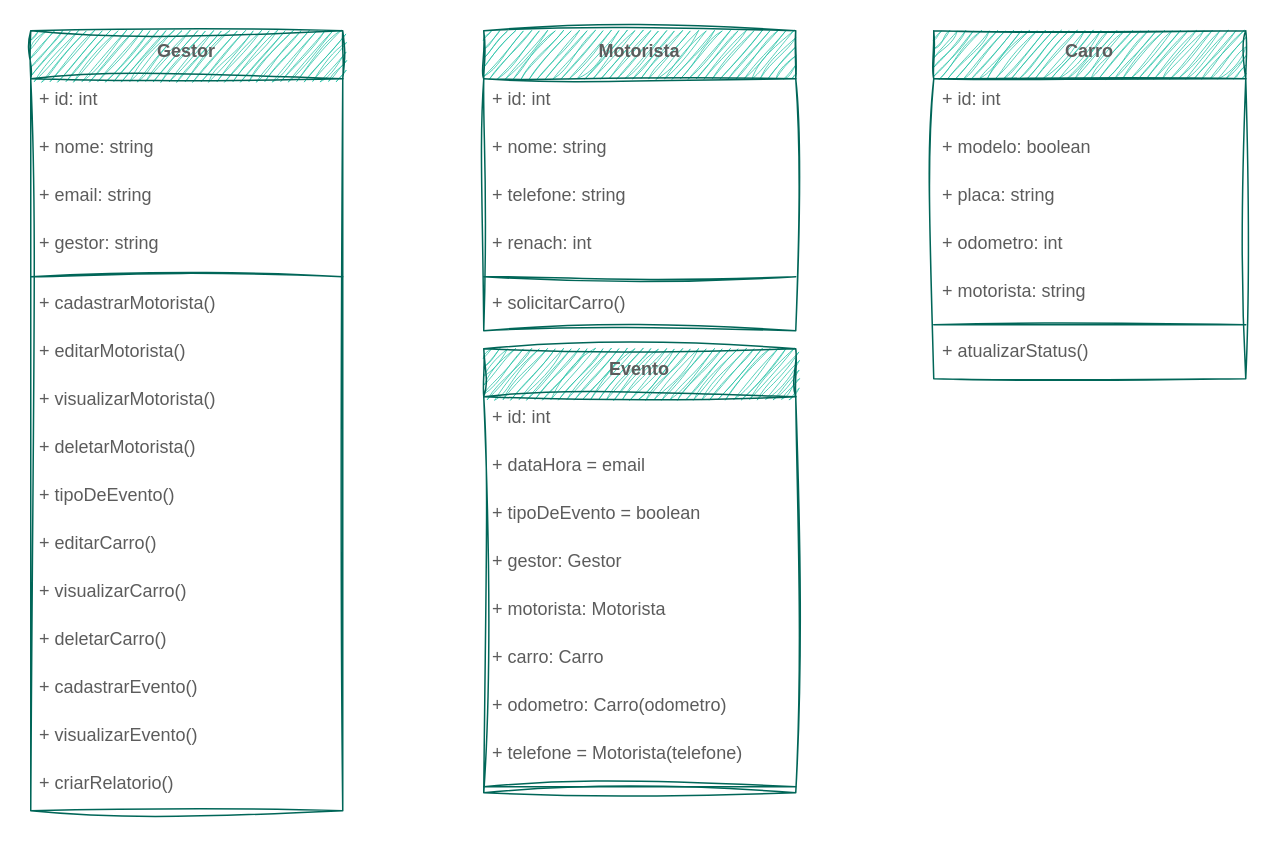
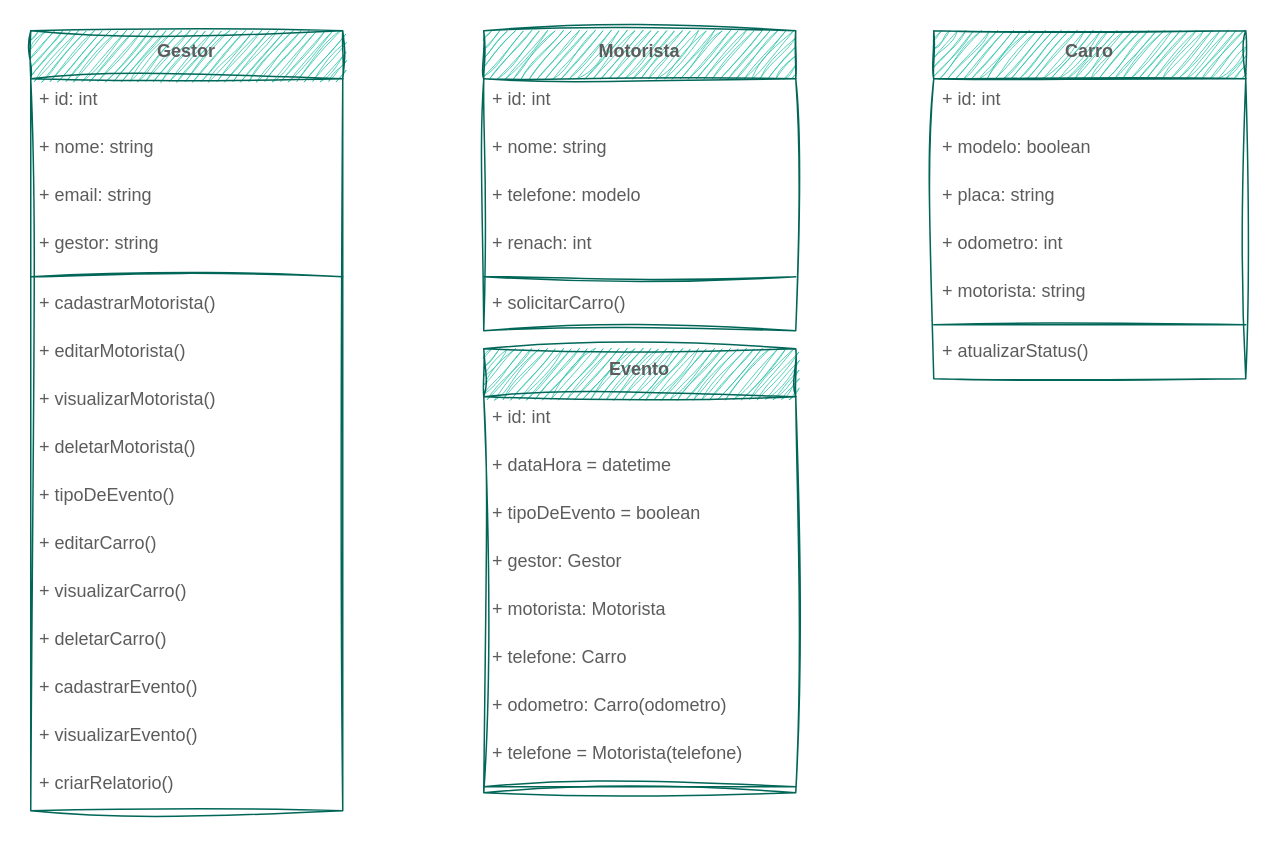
(571, 195) -> (571, 195)
(571, 465) -> (588, 465)
(556, 657) -> (568, 657)
